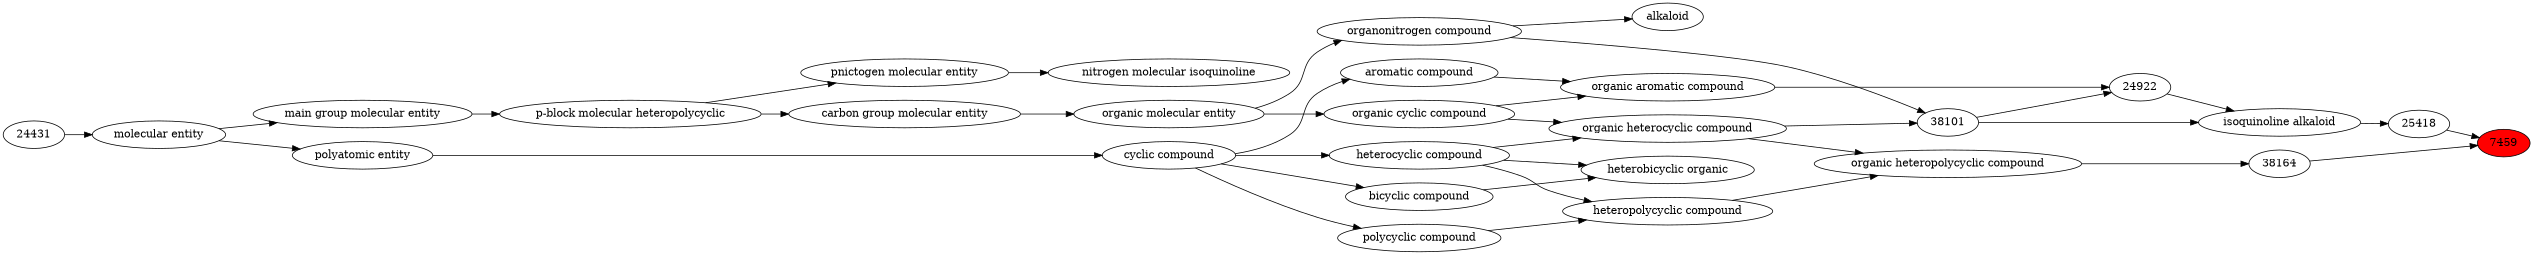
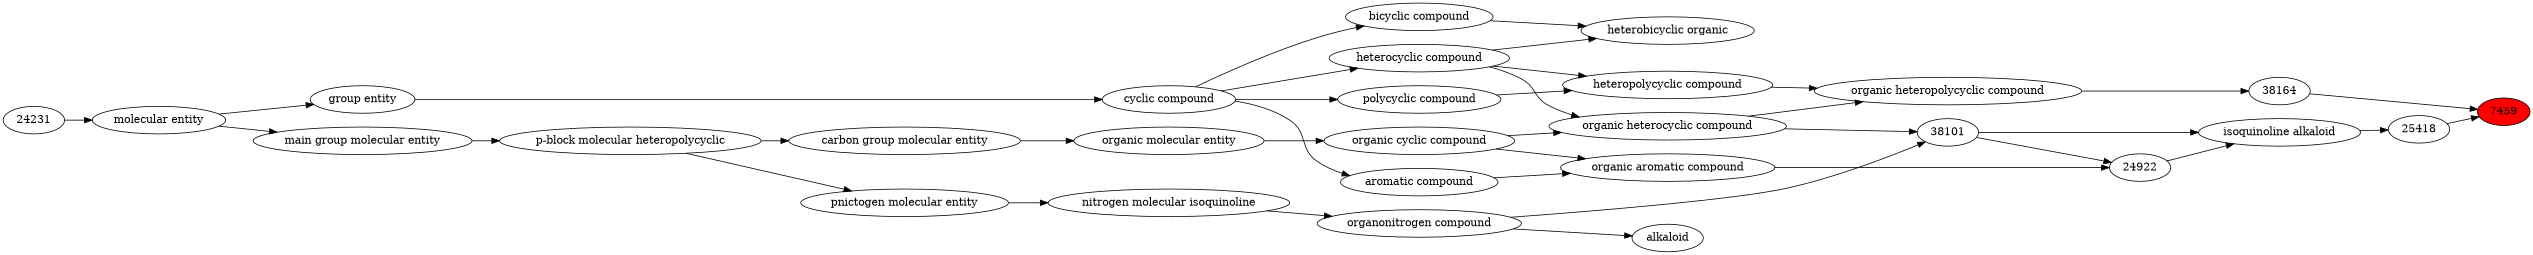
(1300, 81) -> (1296, 213)
(34, 135) -> (34, 120)
(363, 155) -> (363, 99)
